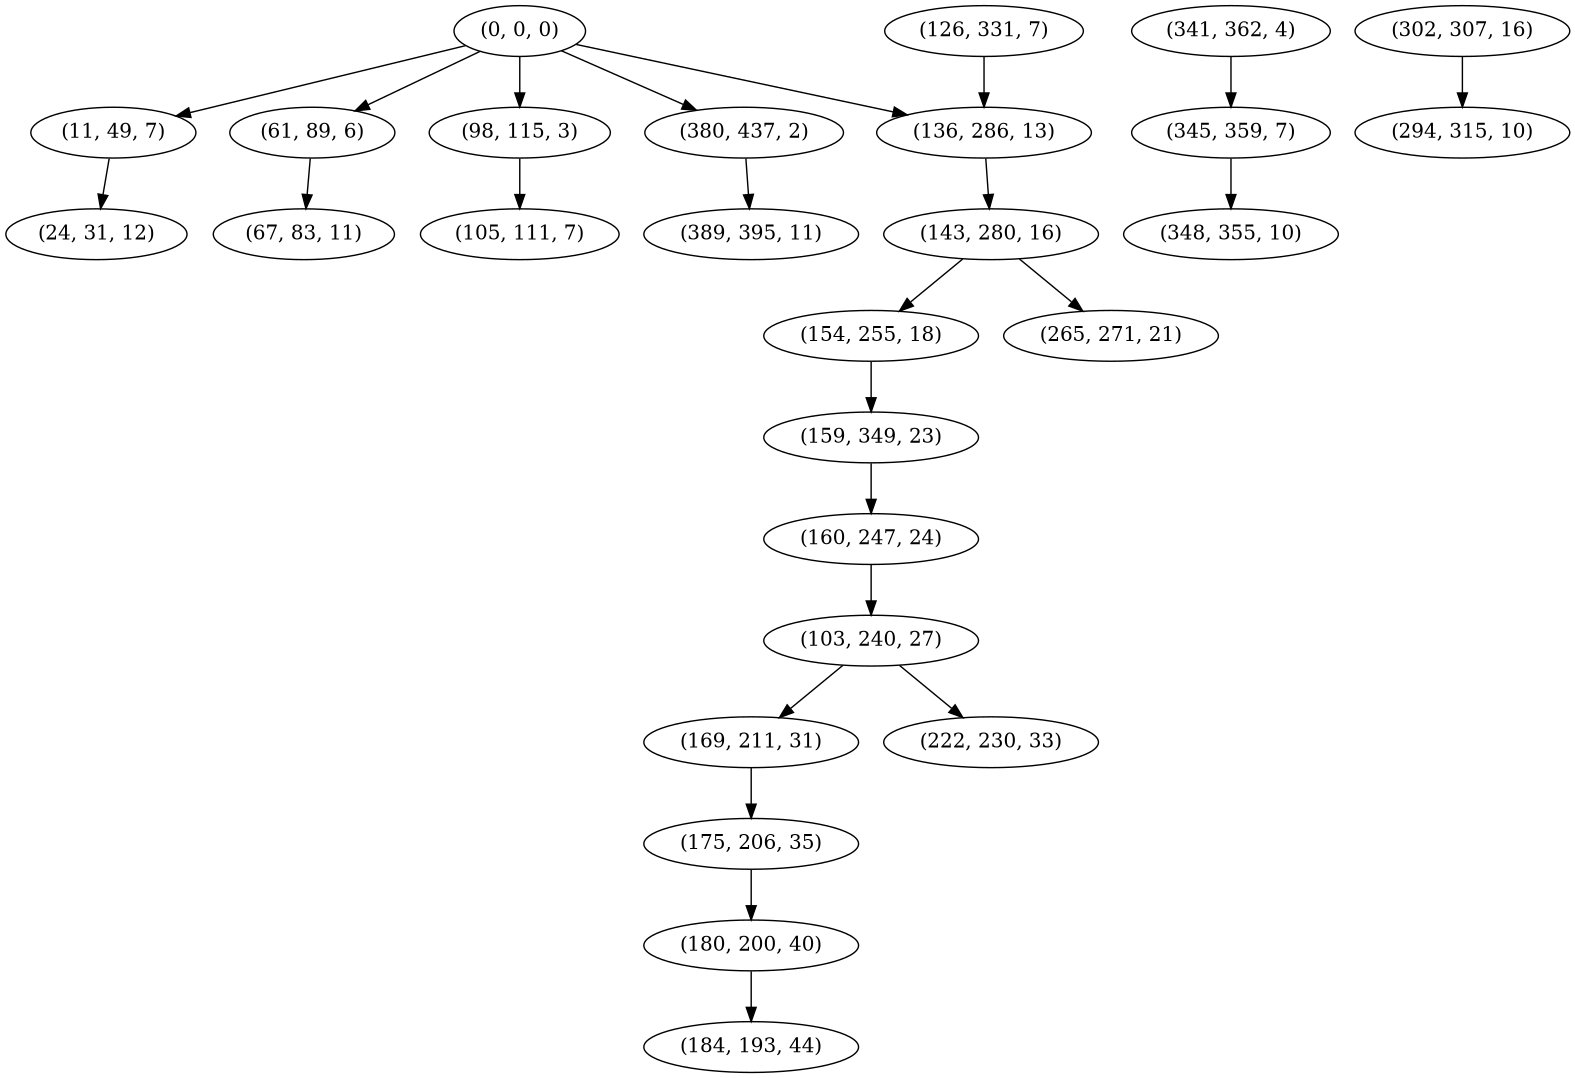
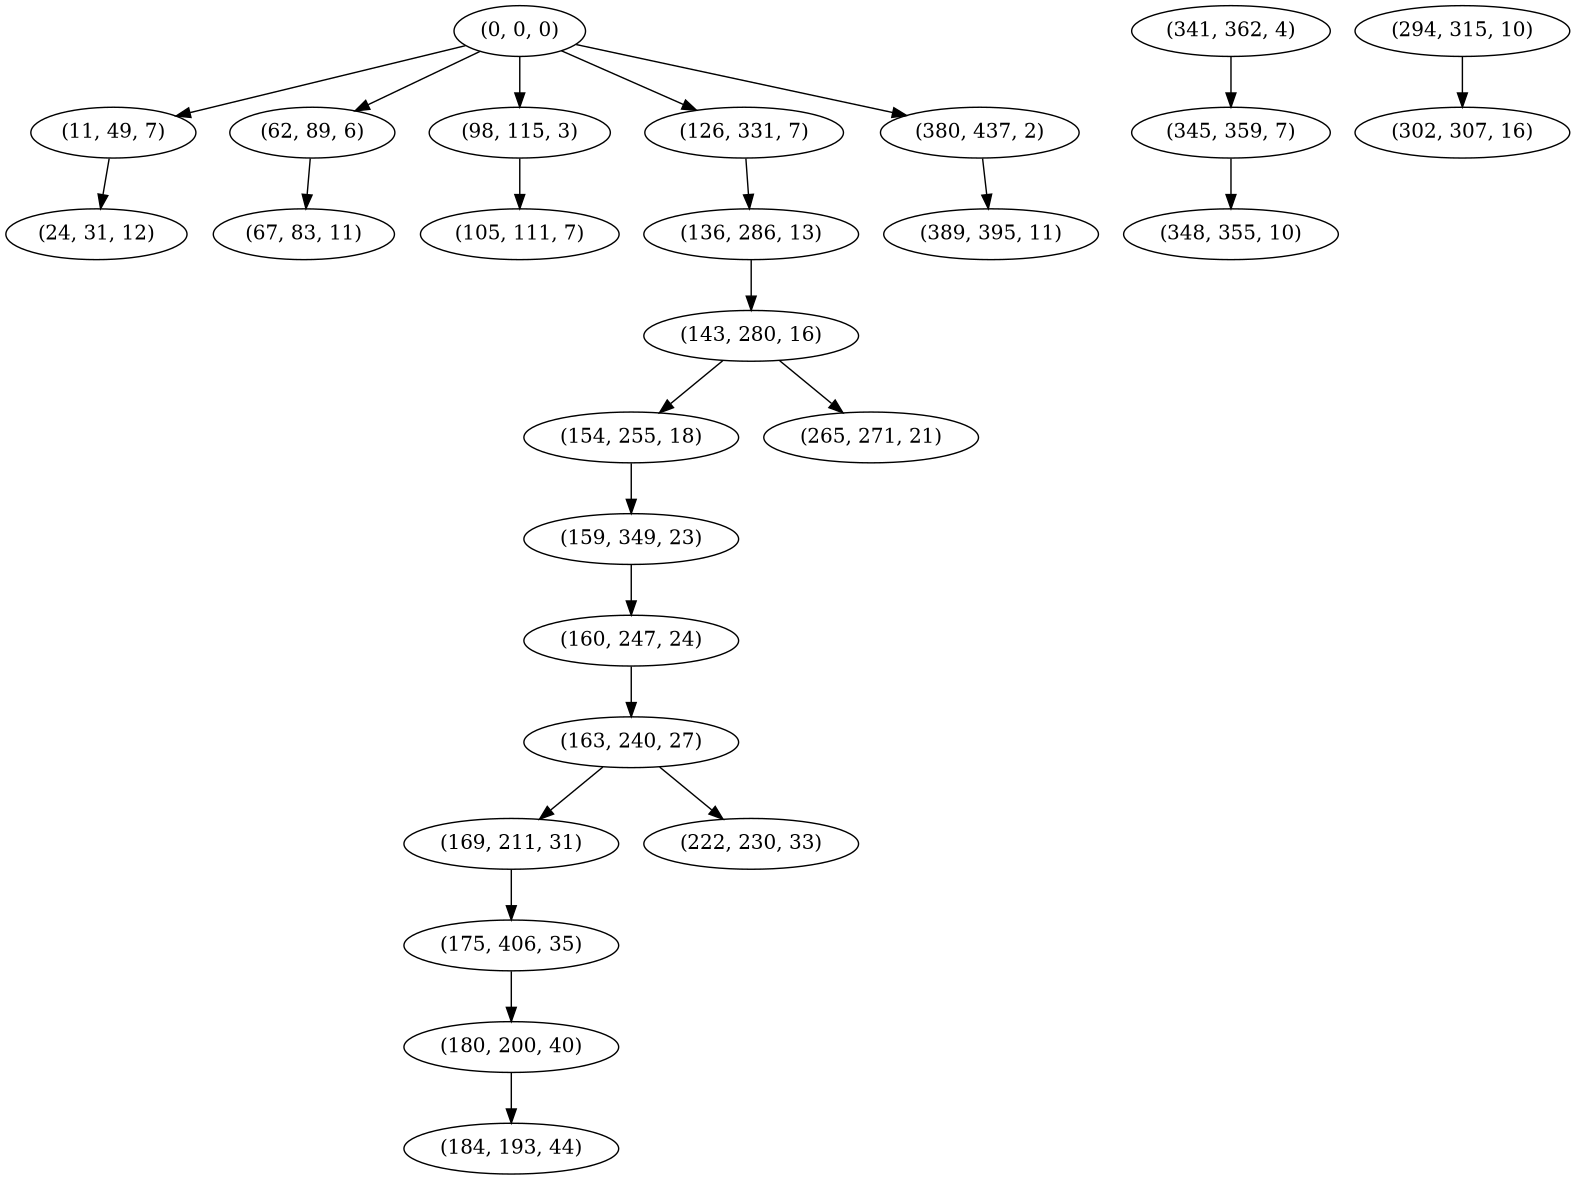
(1462, 75) -> (1462, 75)
(735, 78) -> (622, 78)
(312, 133) -> (312, 133)
(871, 641) -> (631, 742)
(751, 844) -> (511, 945)
